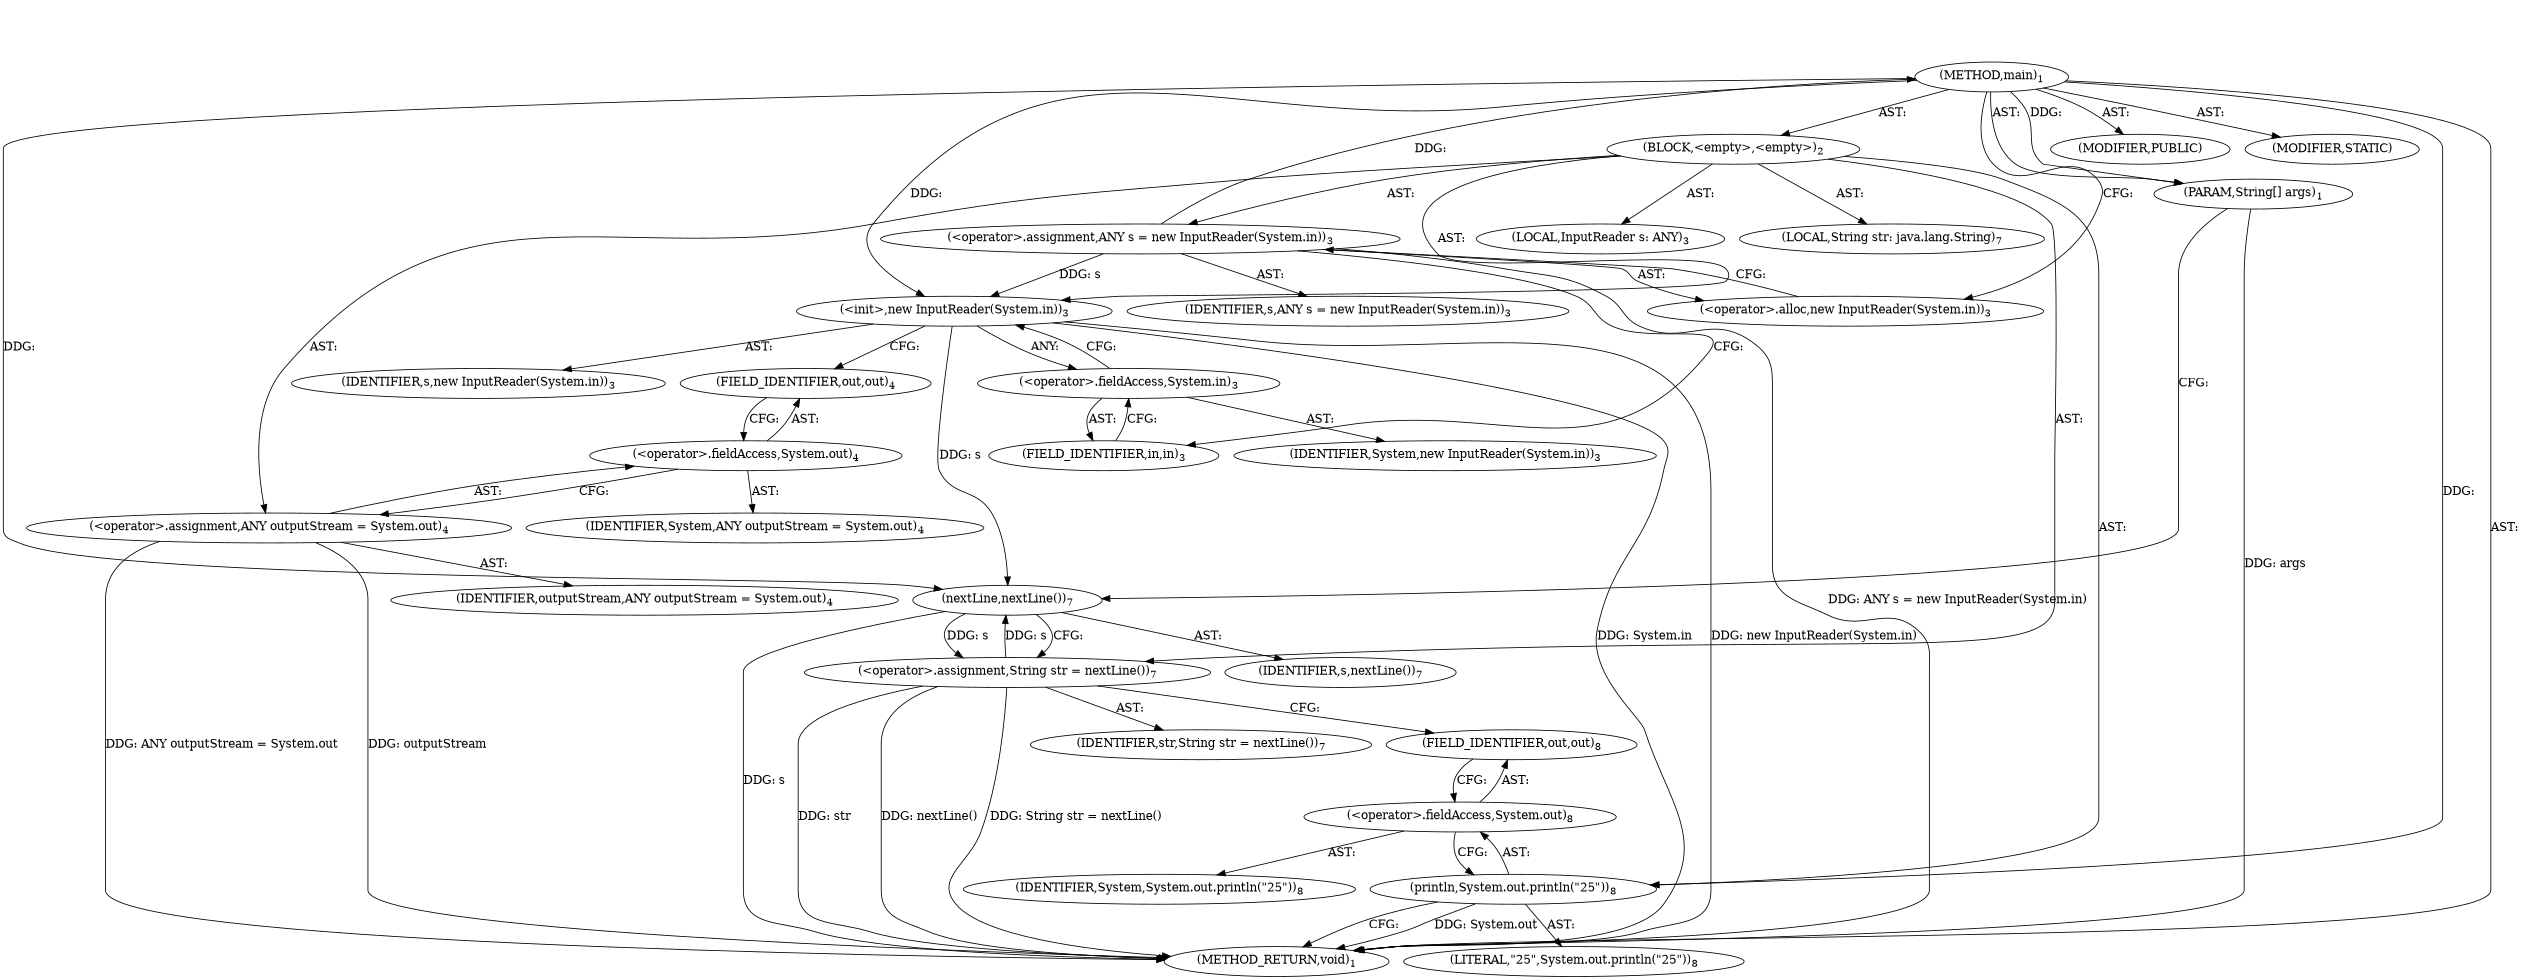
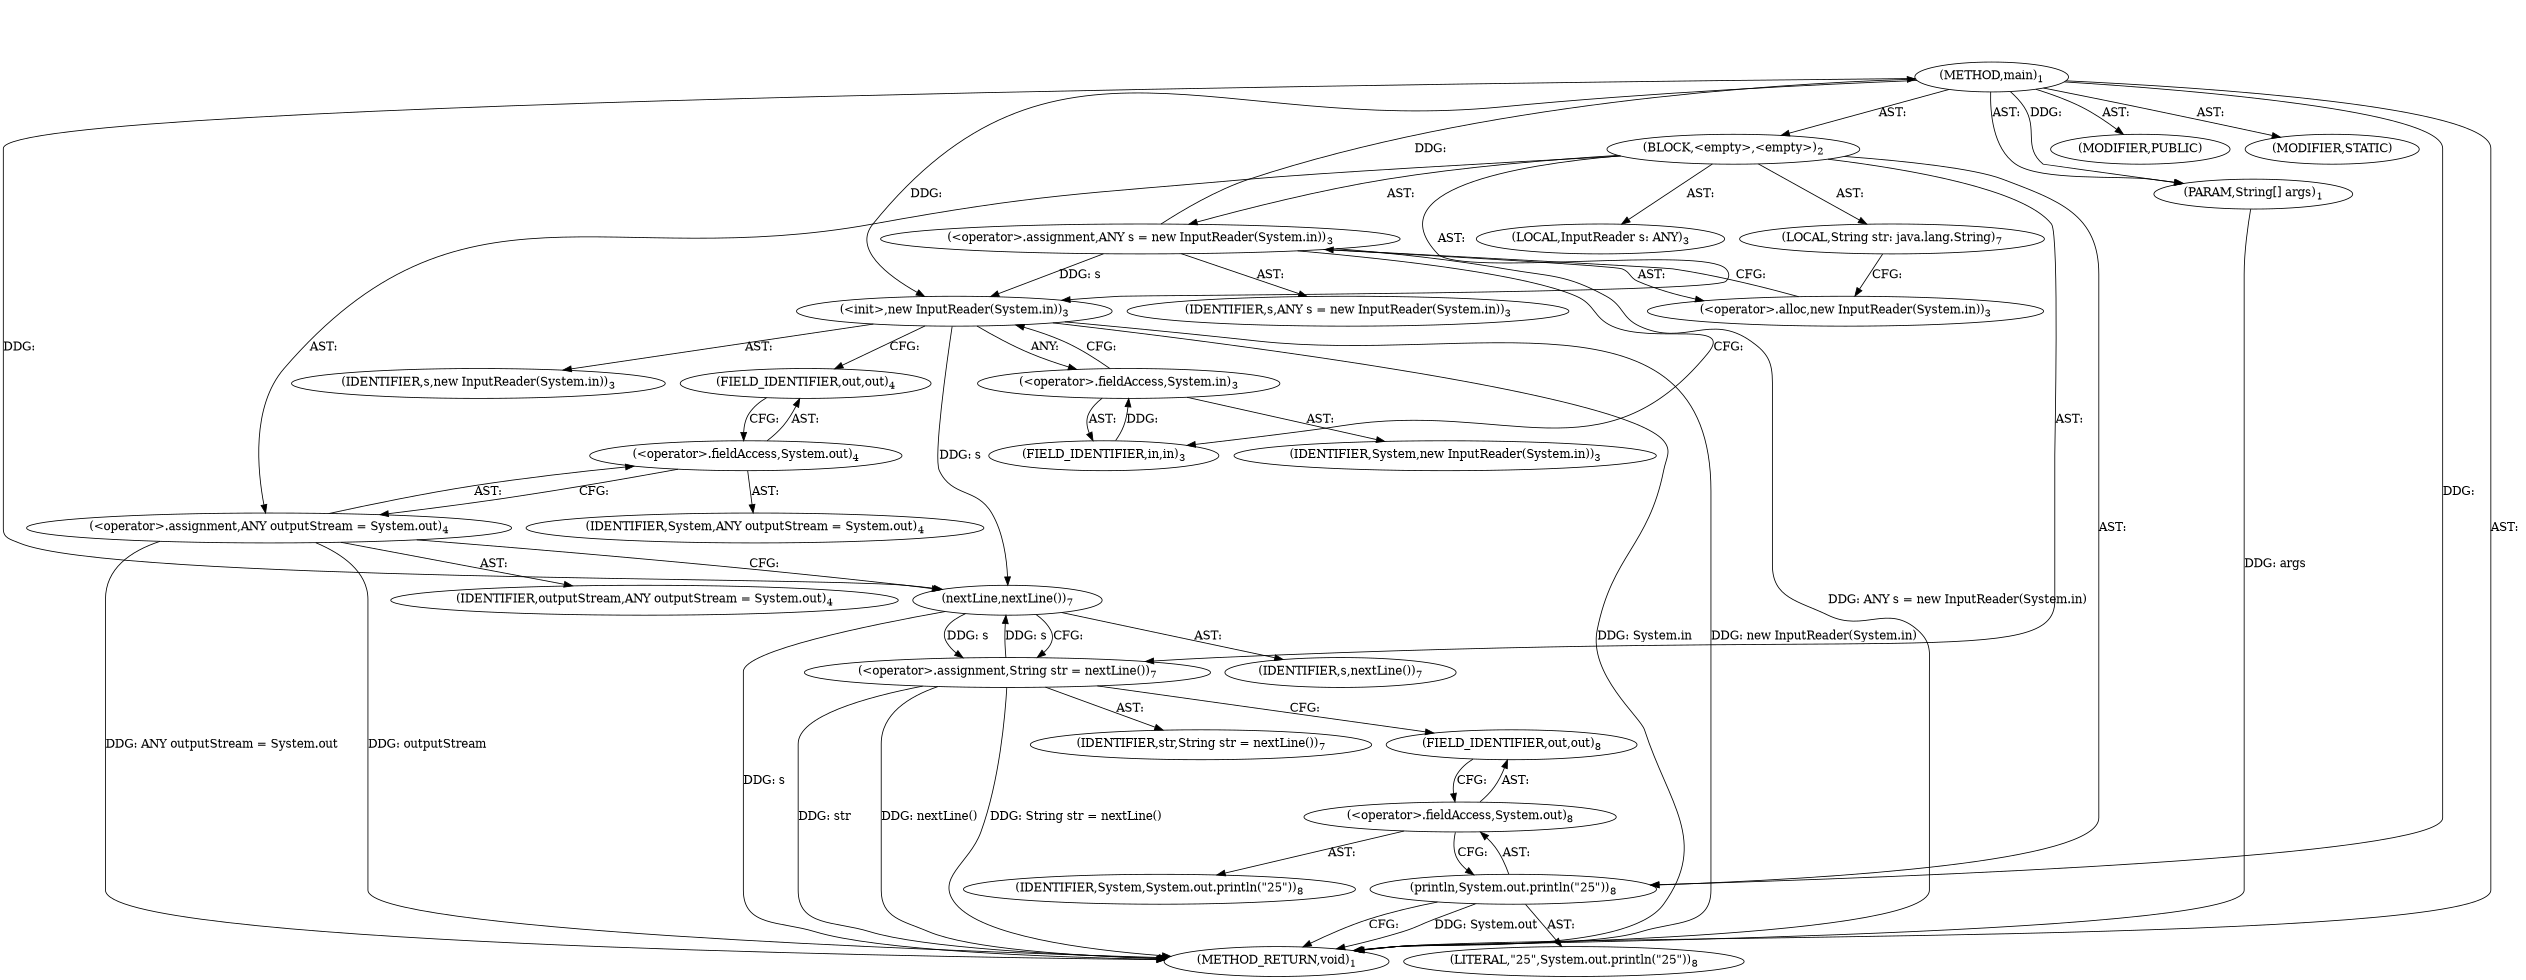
(2102, 189) -> (1871, 272)
(1144, 420) -> (1144, 420)
(1817, 579) -> (675, 562)
